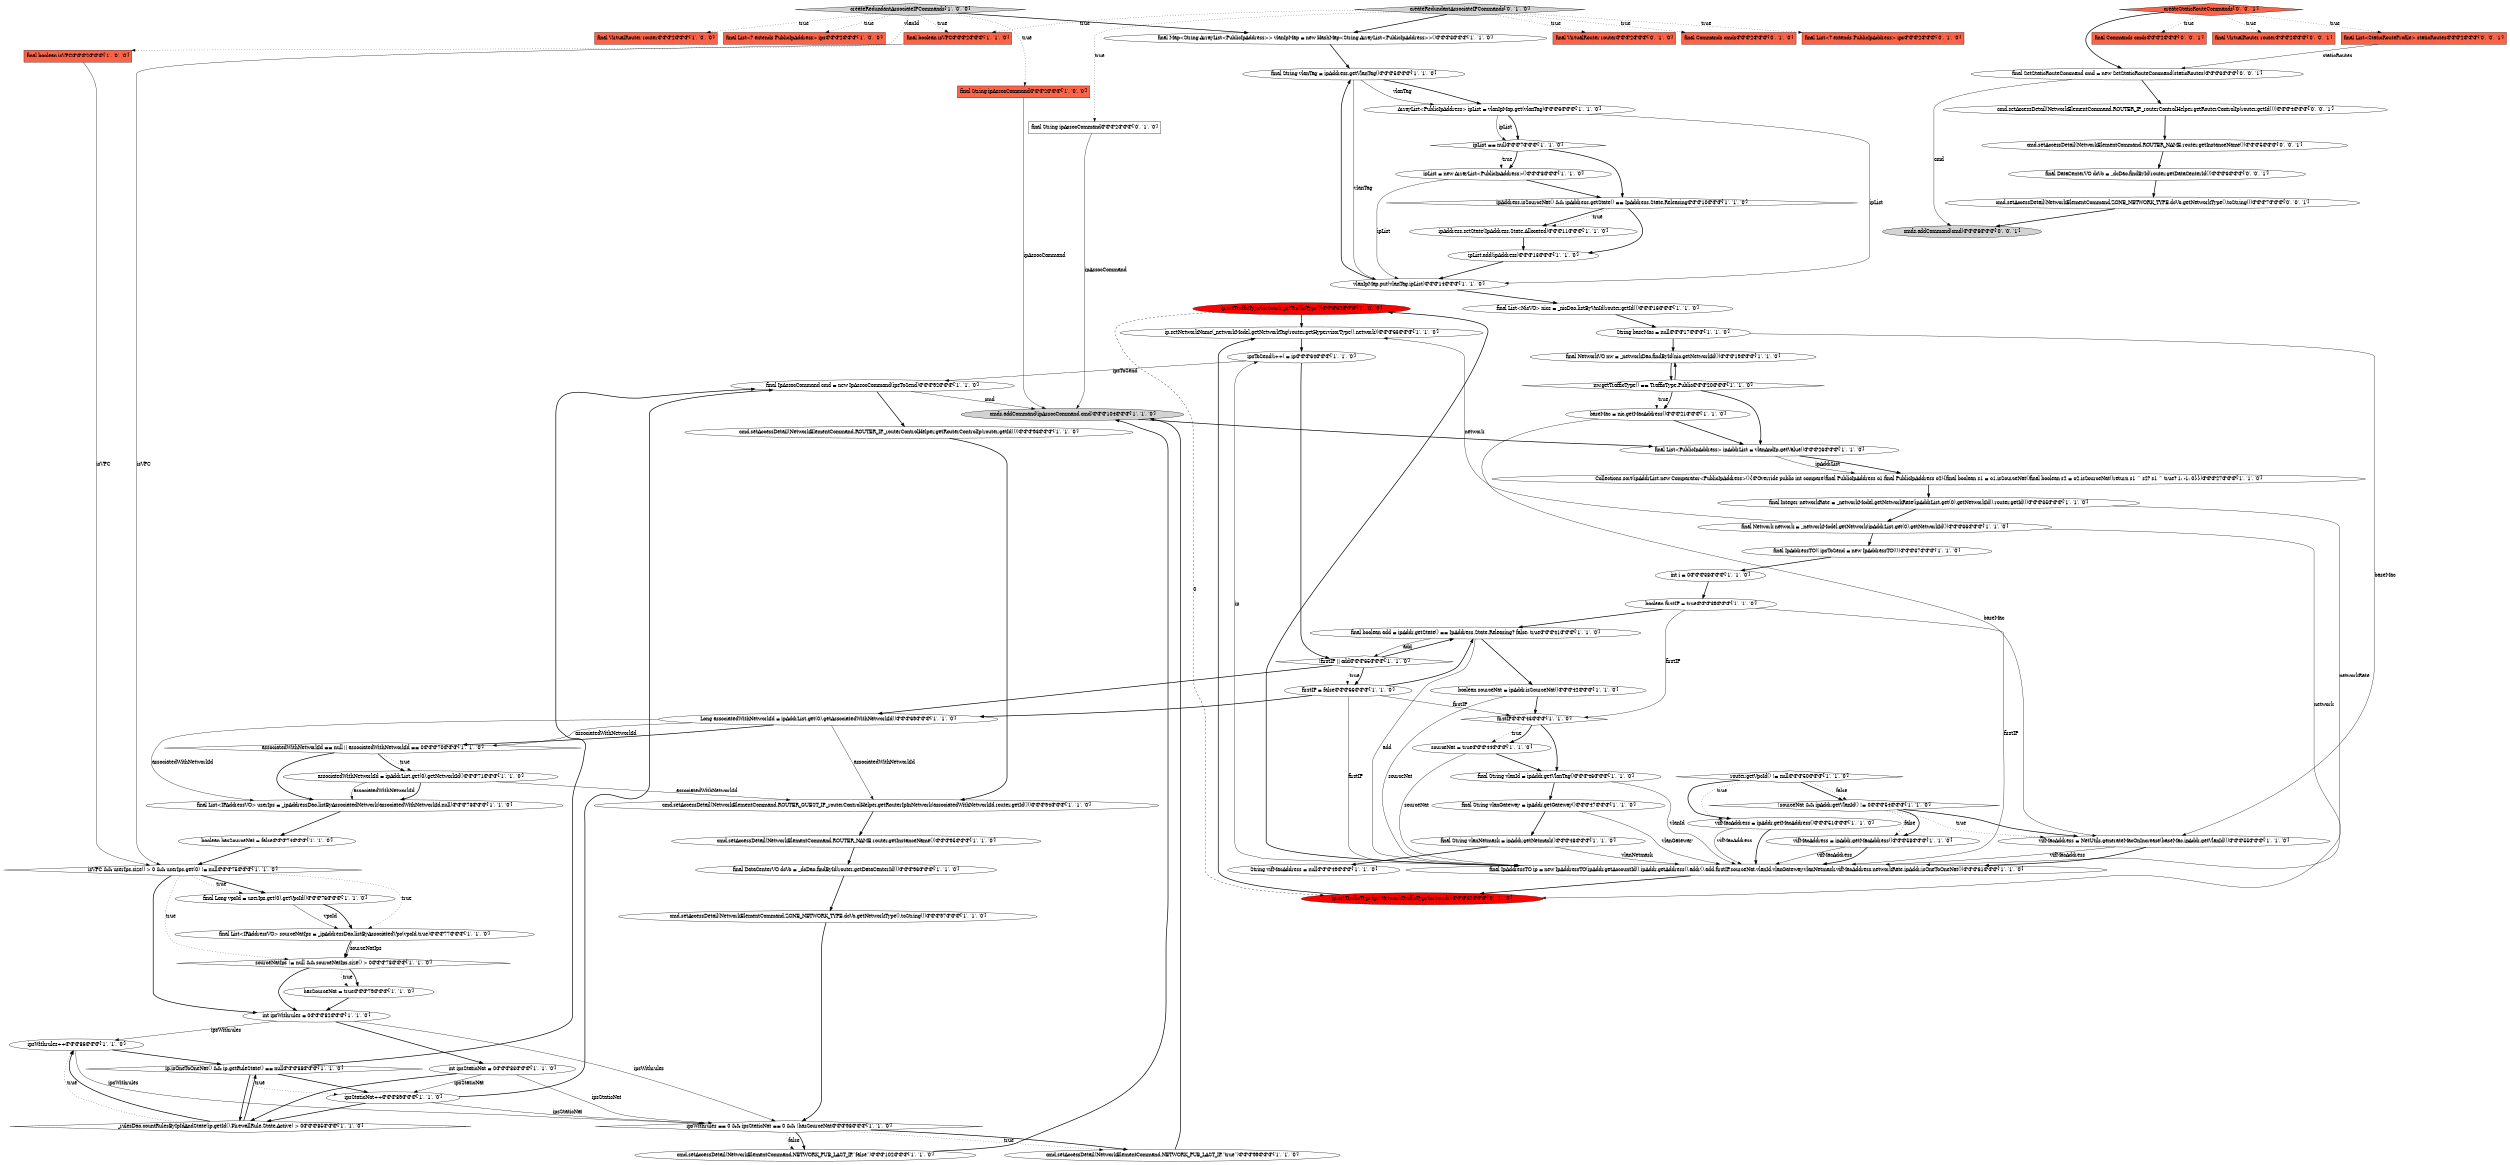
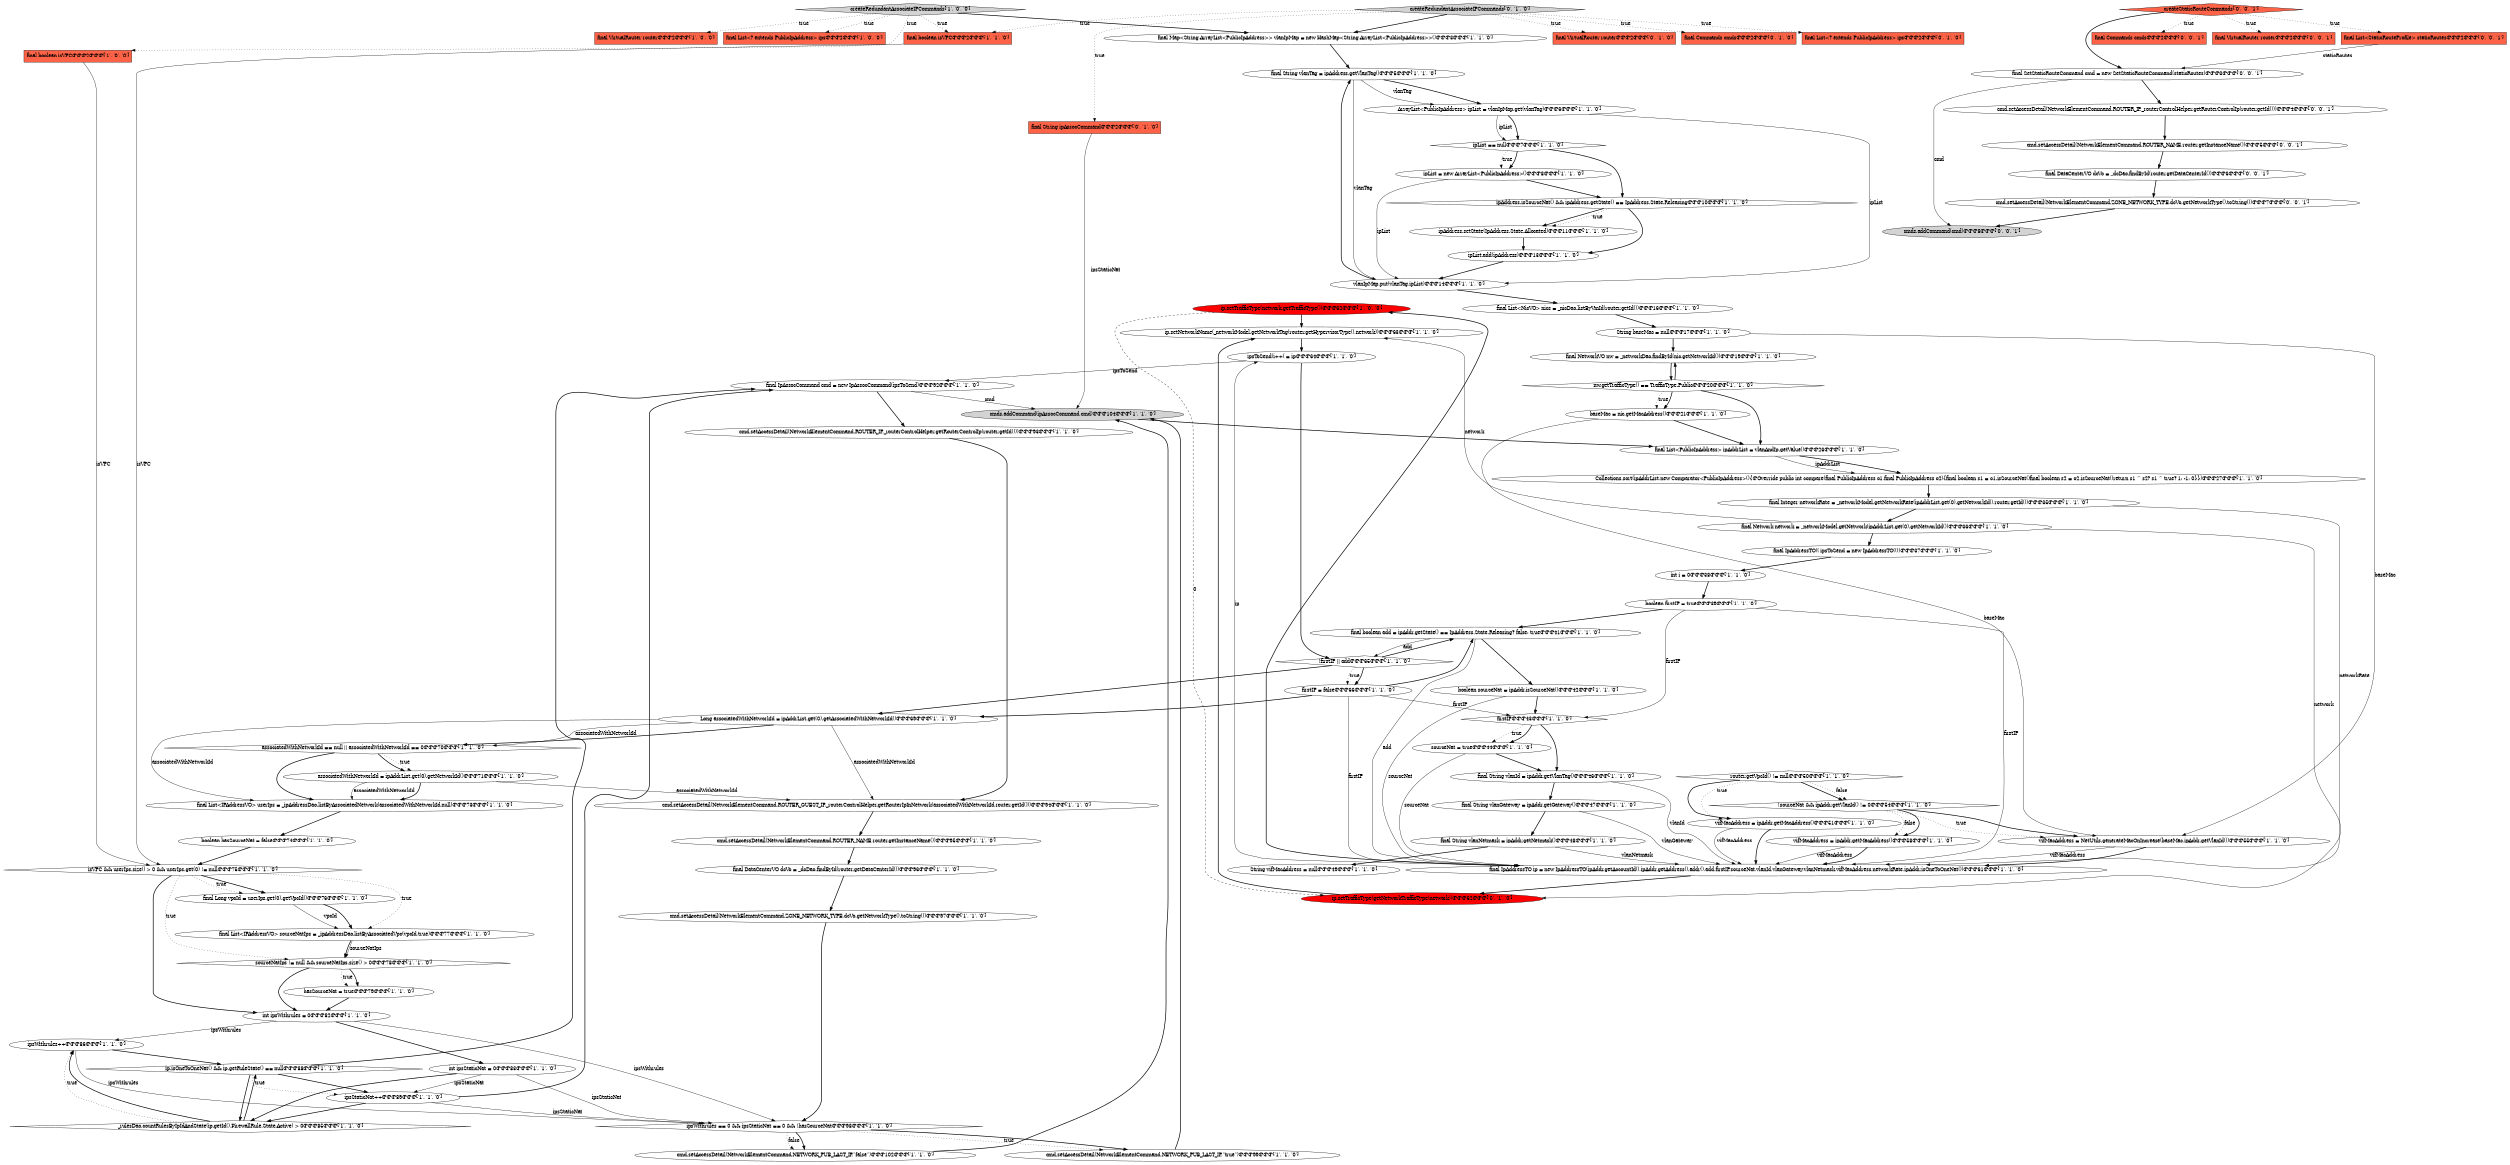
(912, 24) -> (912, 24)
(1024, 92) -> none
(1095, 128) -> (1095, 128)
(1106, 270) -> (1106, 270)
